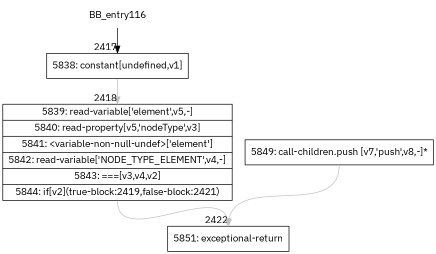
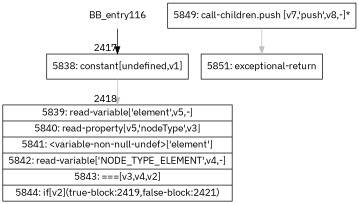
(170, 214) -> none
